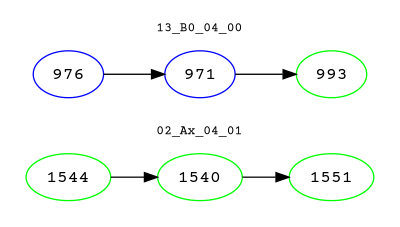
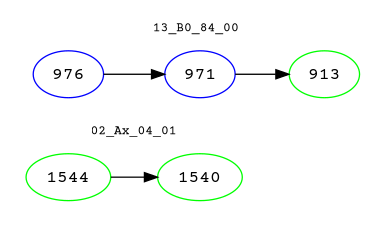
(200, 28) -> (196, 28)
(332, 74) -> (324, 74)
(332, 177) -> none
